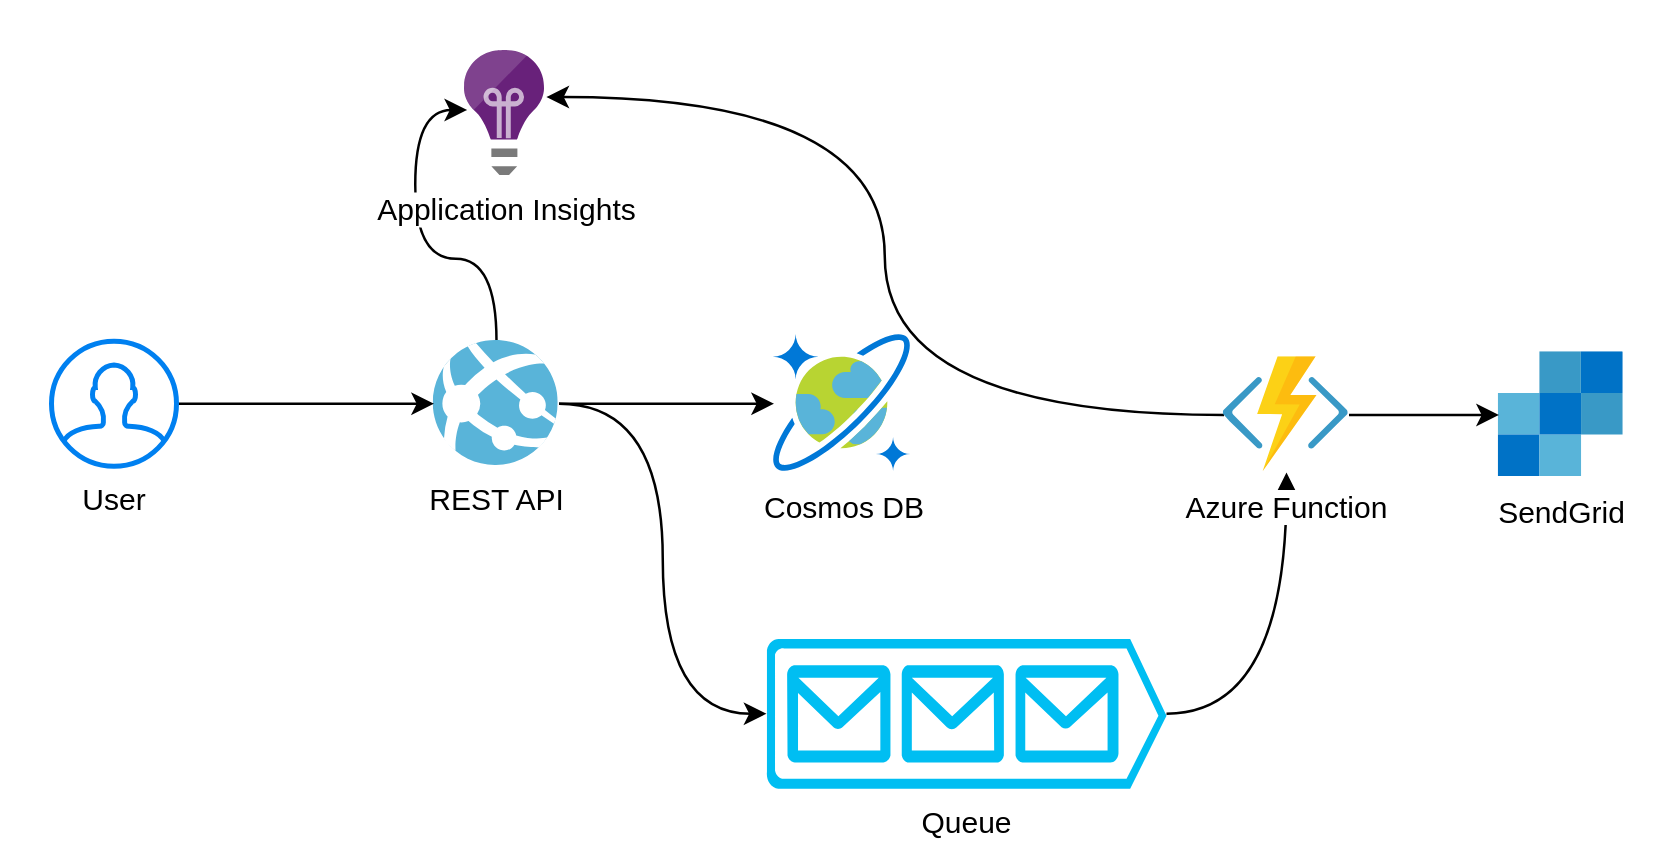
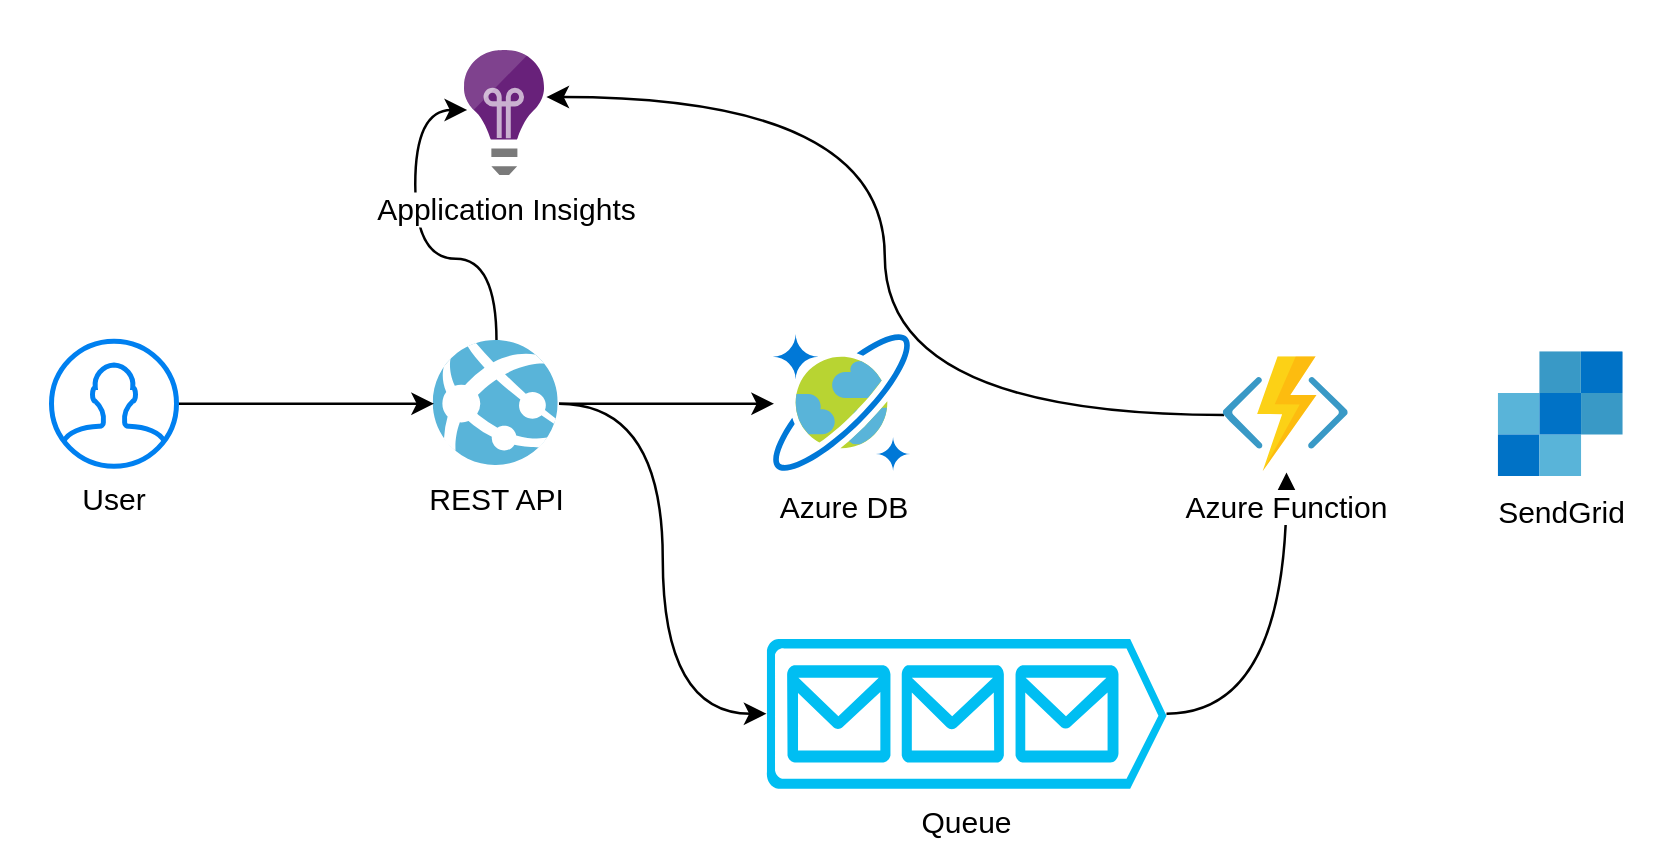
(1416, 415) -> none
(845, 509) -> (845, 509)
